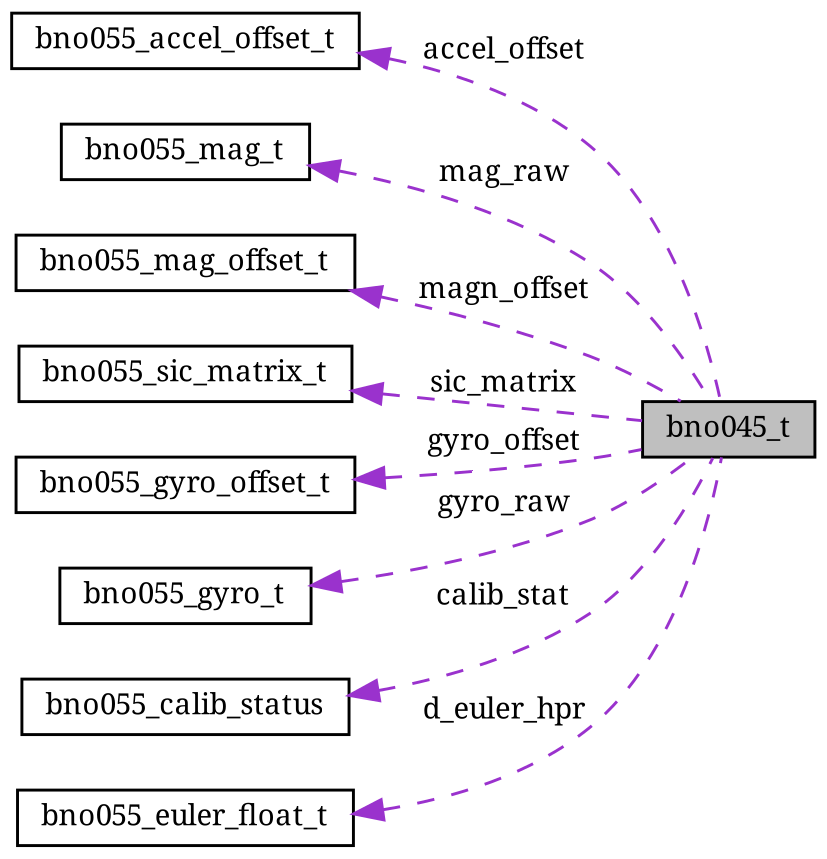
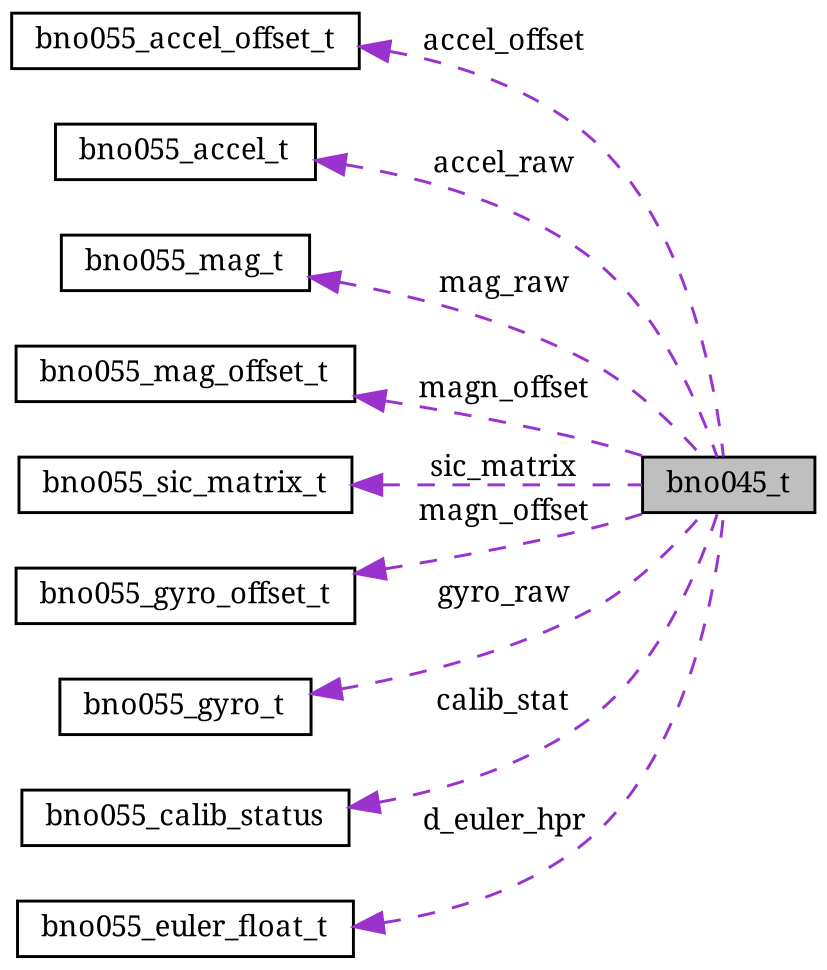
none -> (185, 152)
(501, 443) -> (501, 513)
